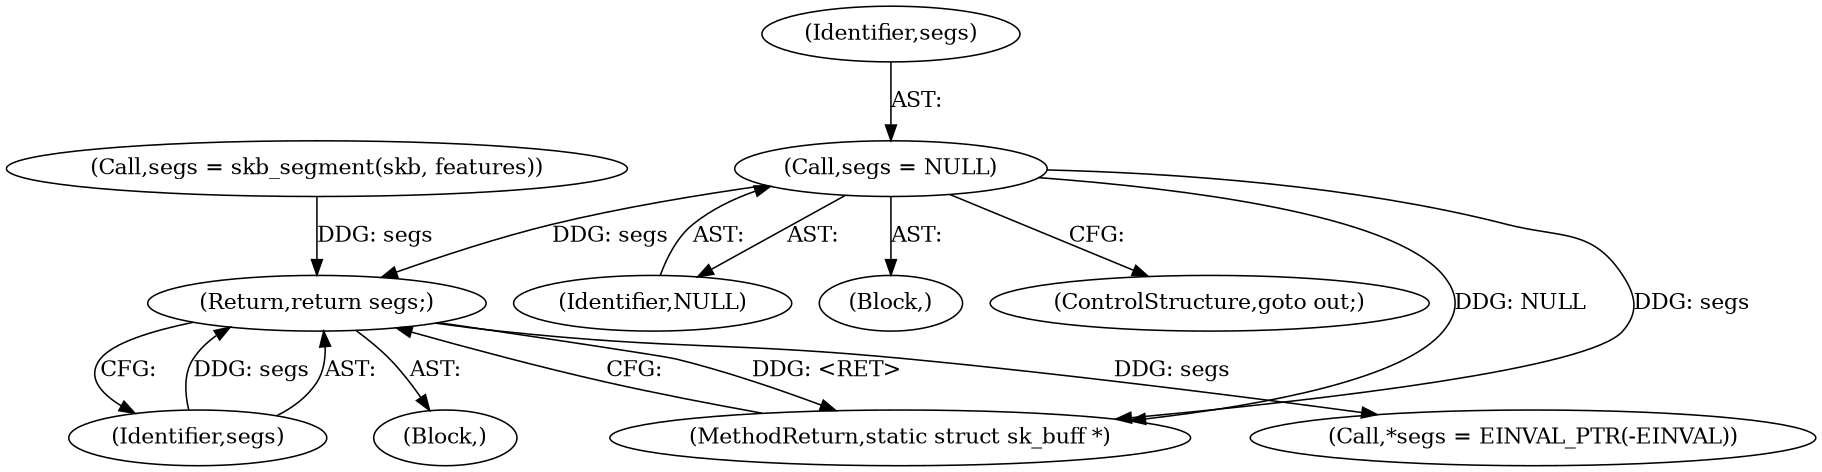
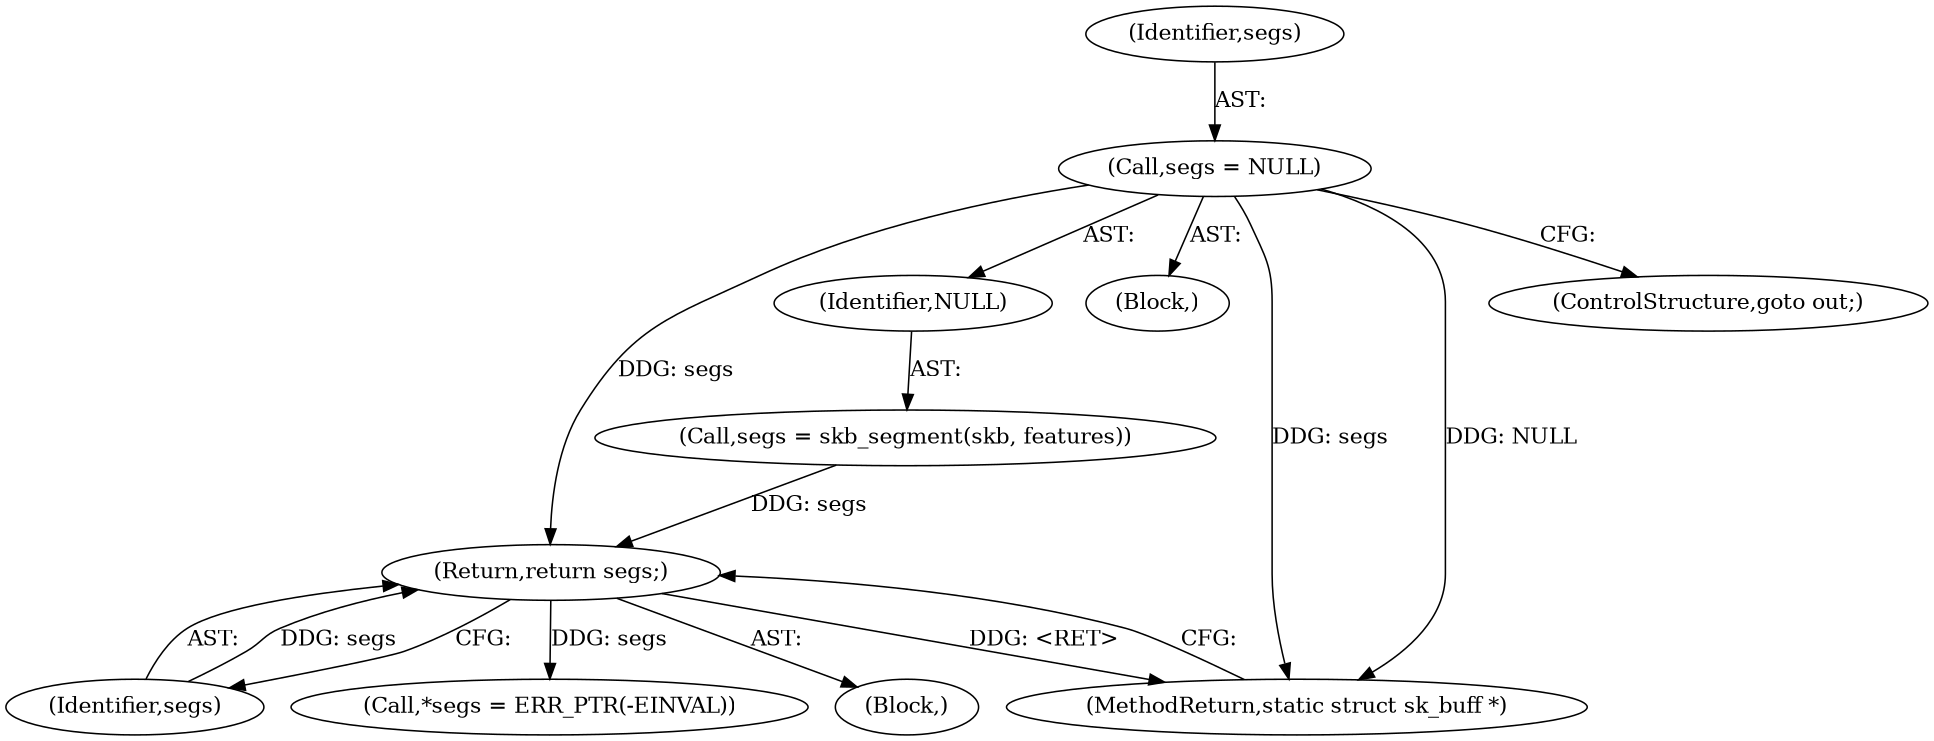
(697, 221) -> (910, 363)
(1533, 438) -> (550, 707)
